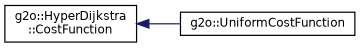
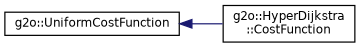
(165, 24) -> (207, 24)
